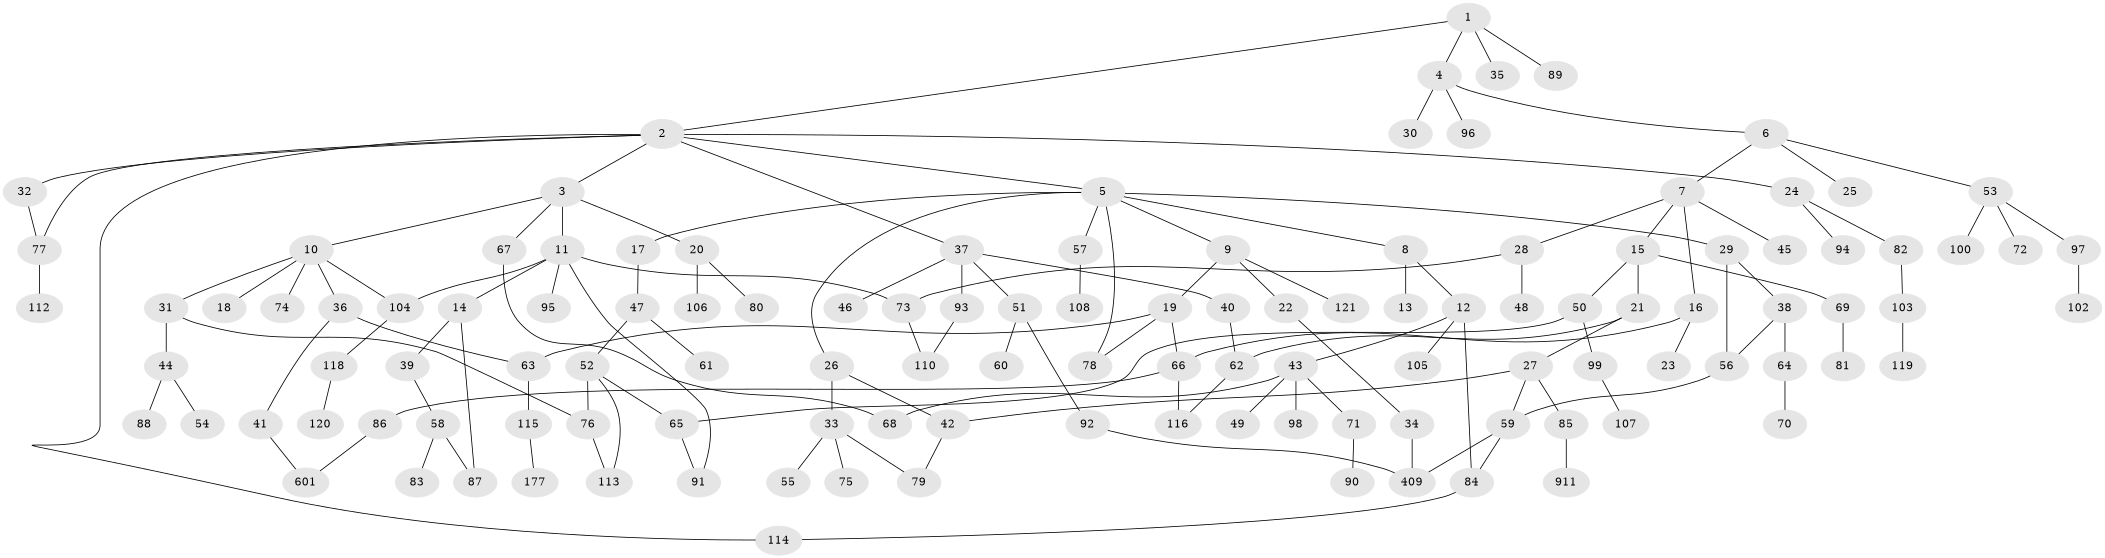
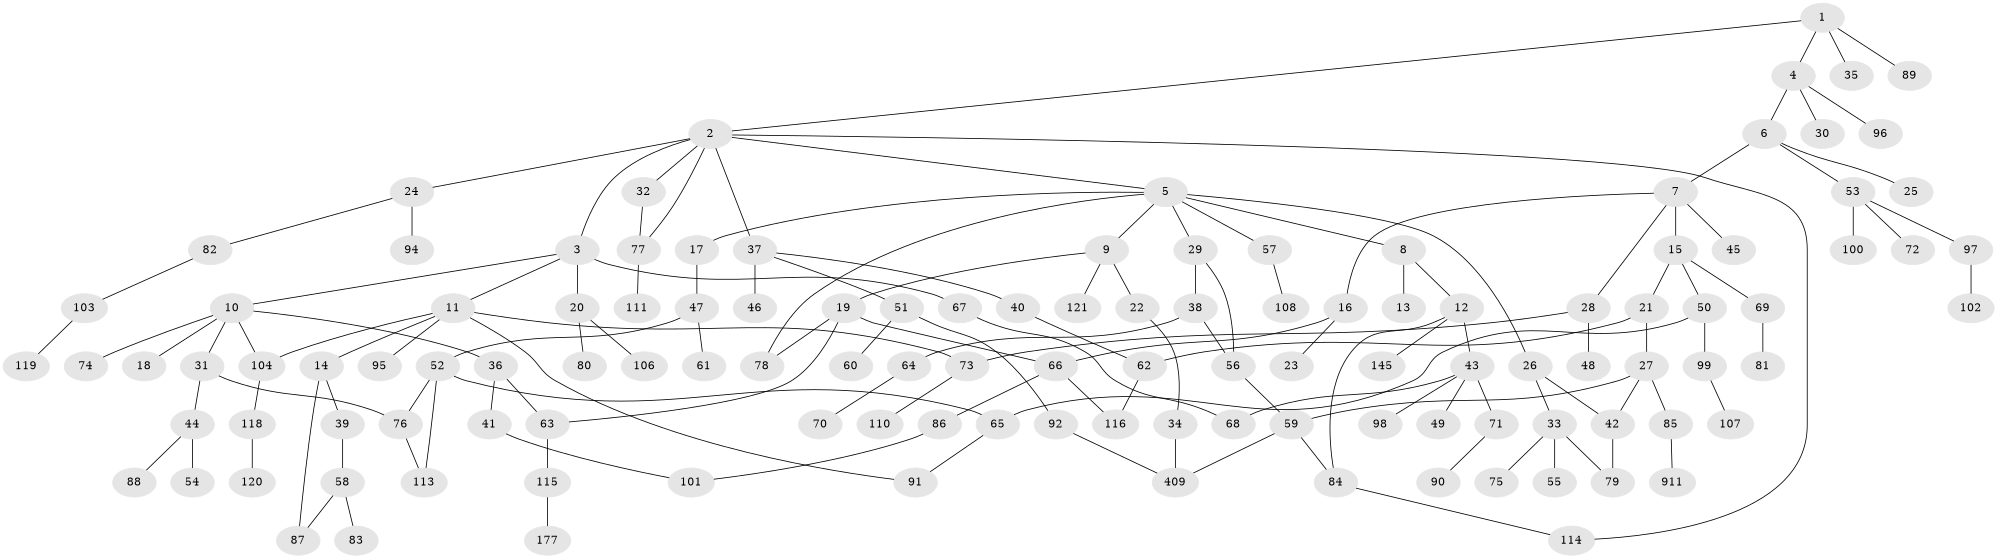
(40, 308) -> (637, 308)
(962, 308) -> none
(1418, 366) -> (1382, 366)
(306, 483) -> (691, 483)
